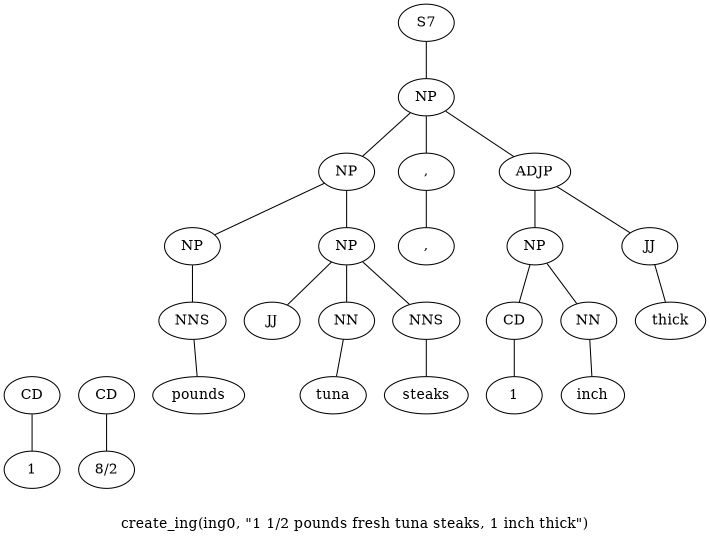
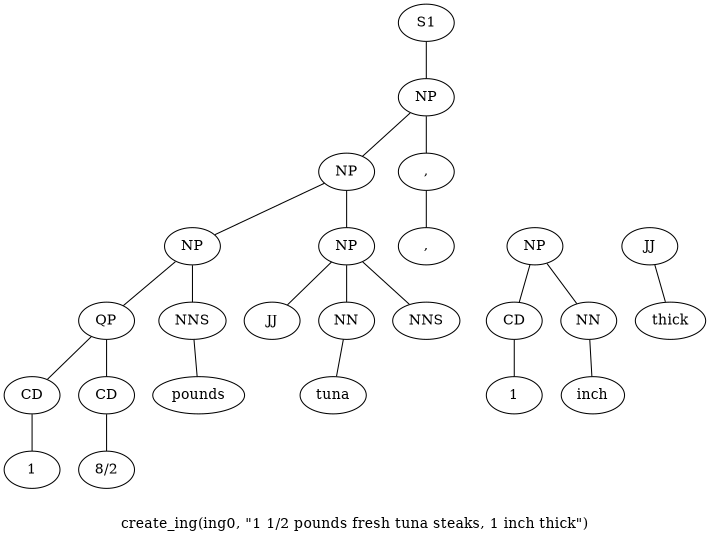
(426, 23) -> (426, 23)
(535, 172) -> none
none -> (107, 321)
(426, 395) -> none
